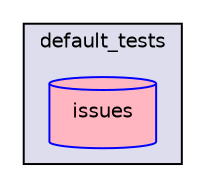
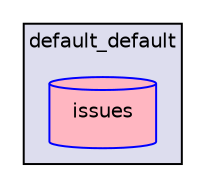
(103, 42) -> (103, 42)
